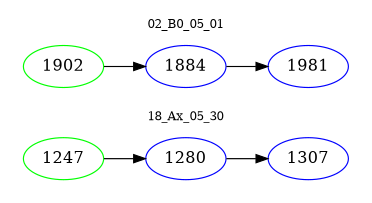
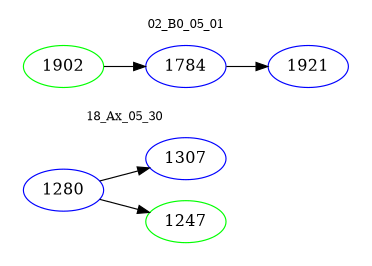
(186, 66) -> (186, 66)
(308, 66) -> (308, 66)
(119, 159) -> (119, 204)
